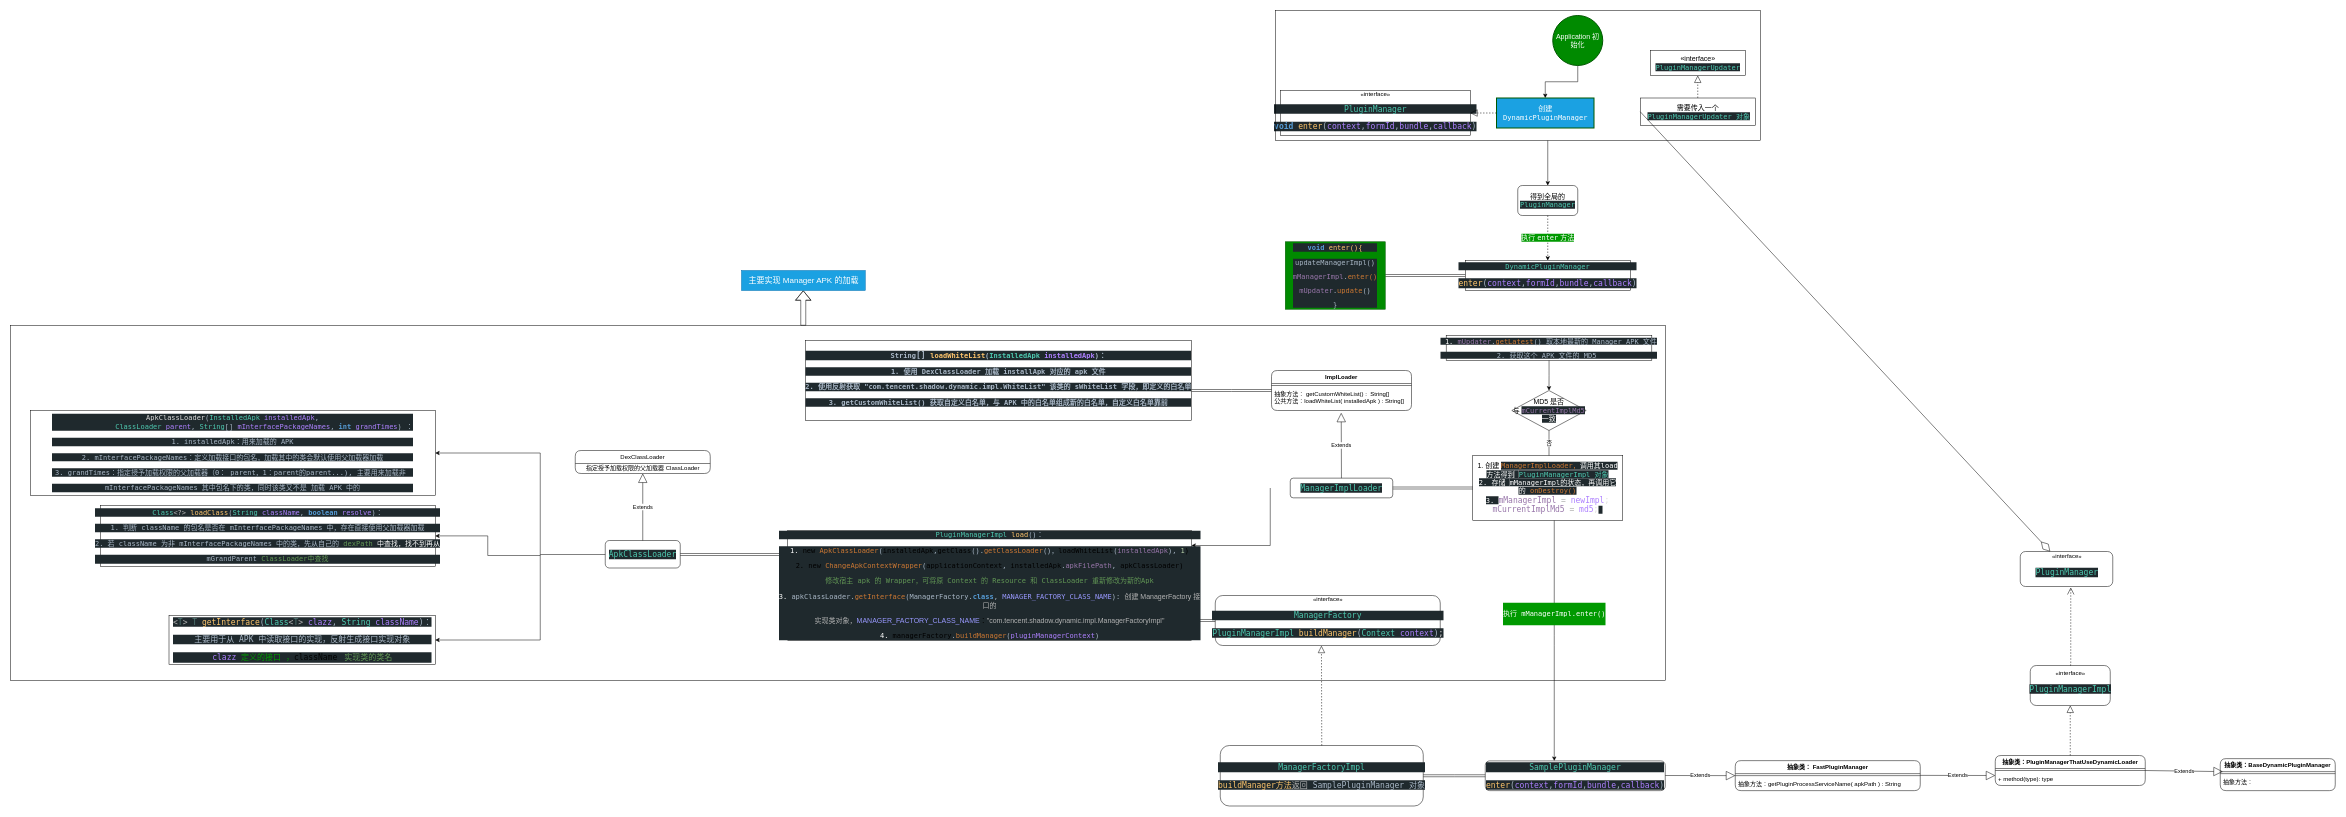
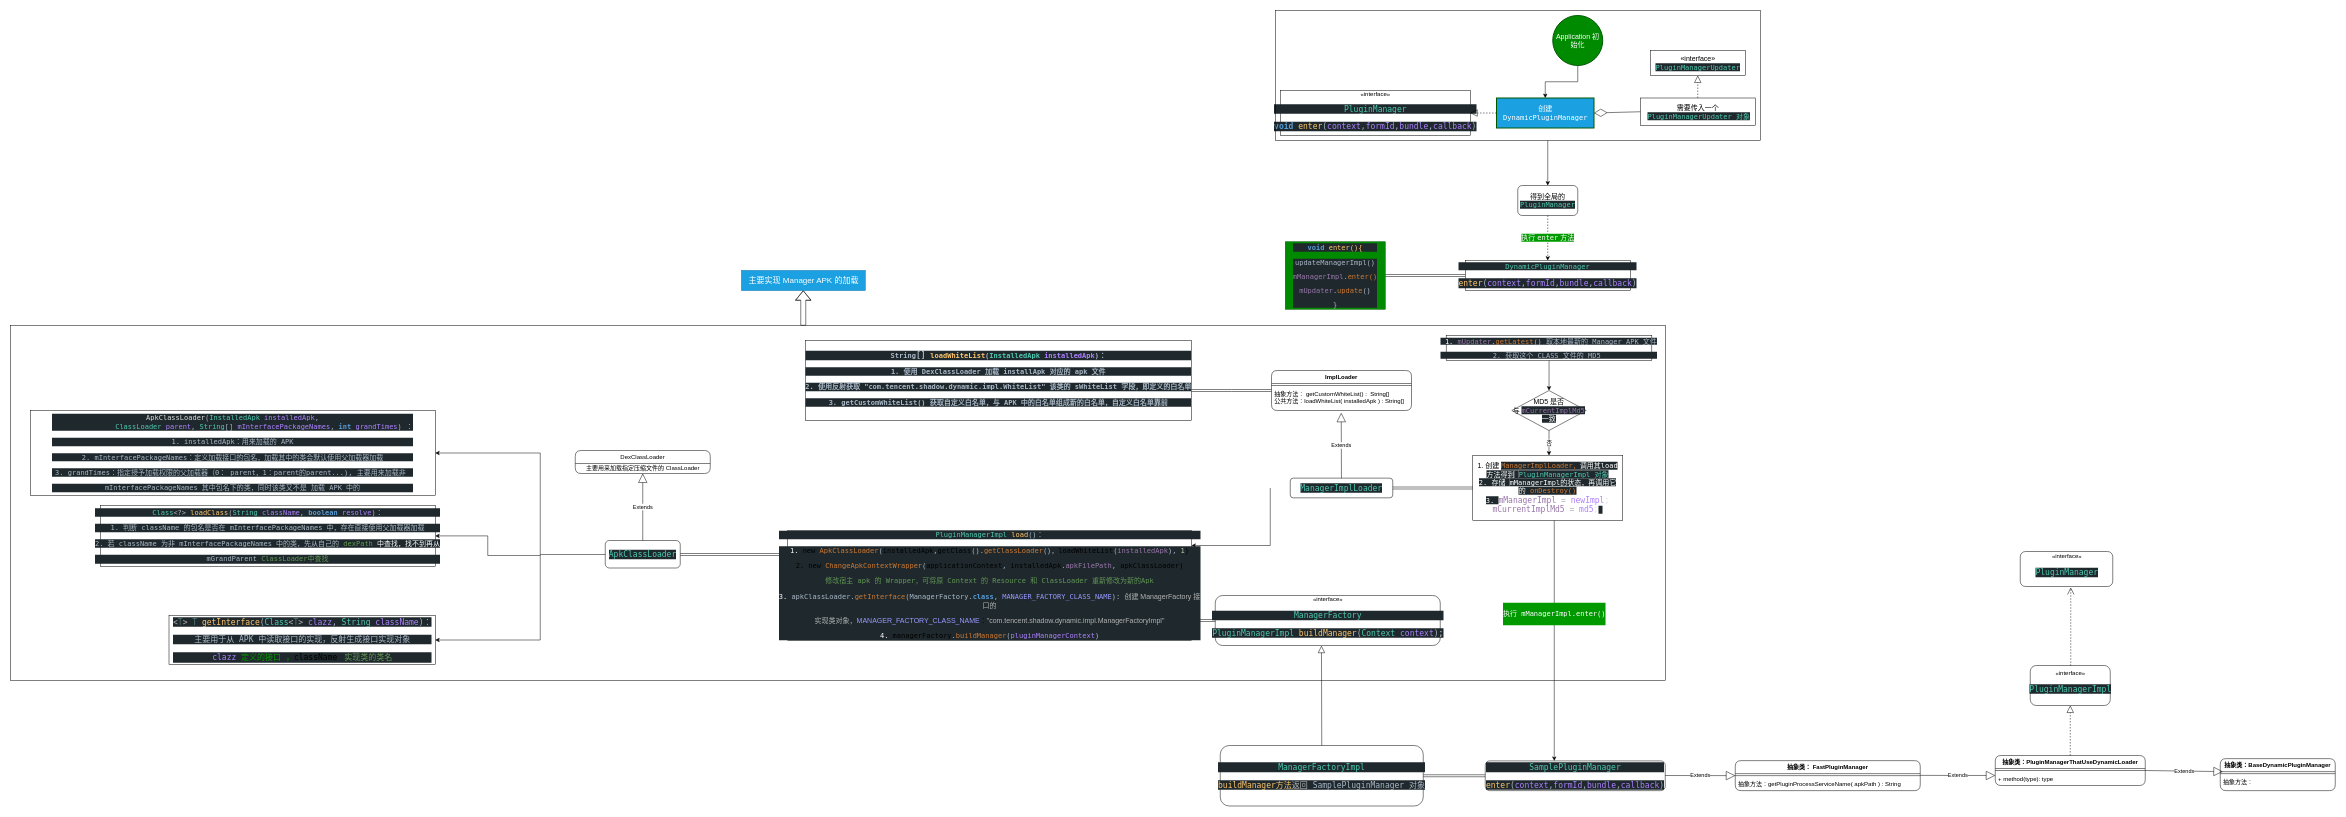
(1841, 327) -> (1624, 112)
(1549, 348) -> (1549, 348)
(1549, 452) -> (1549, 450)
(643, 468) -> (643, 468)
(1322, 699) -> (1322, 699)
